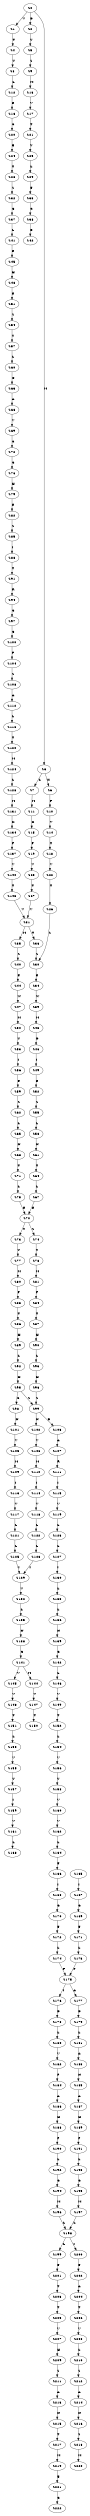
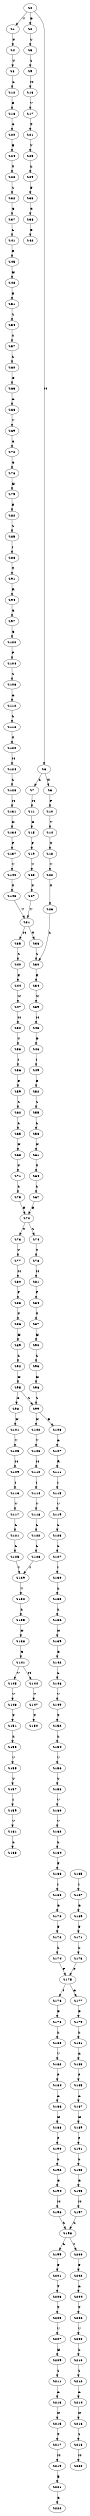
(80, 2075) -> (80, 2075)
